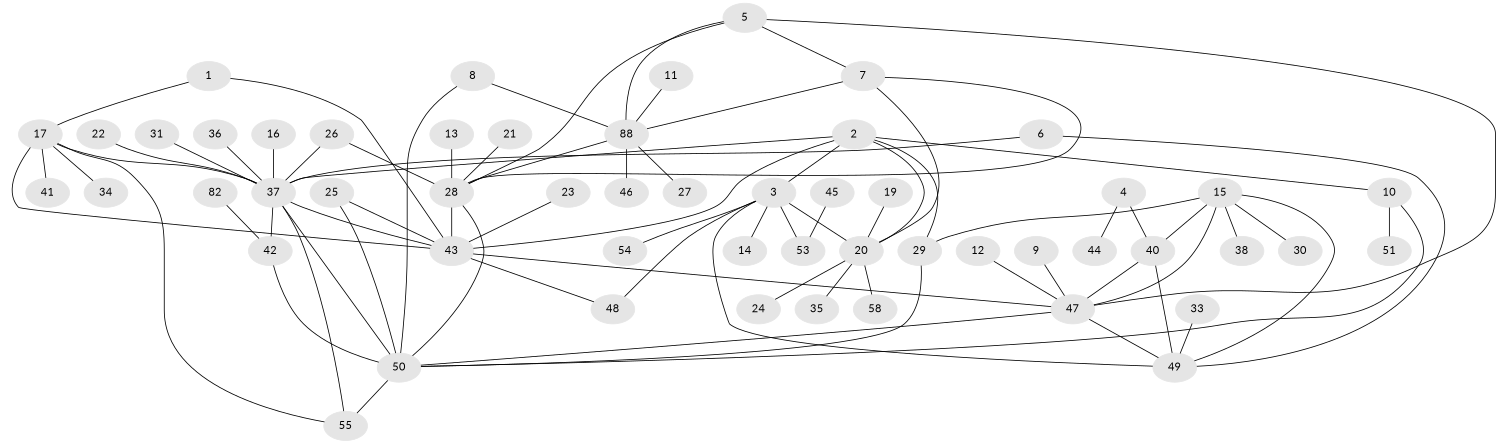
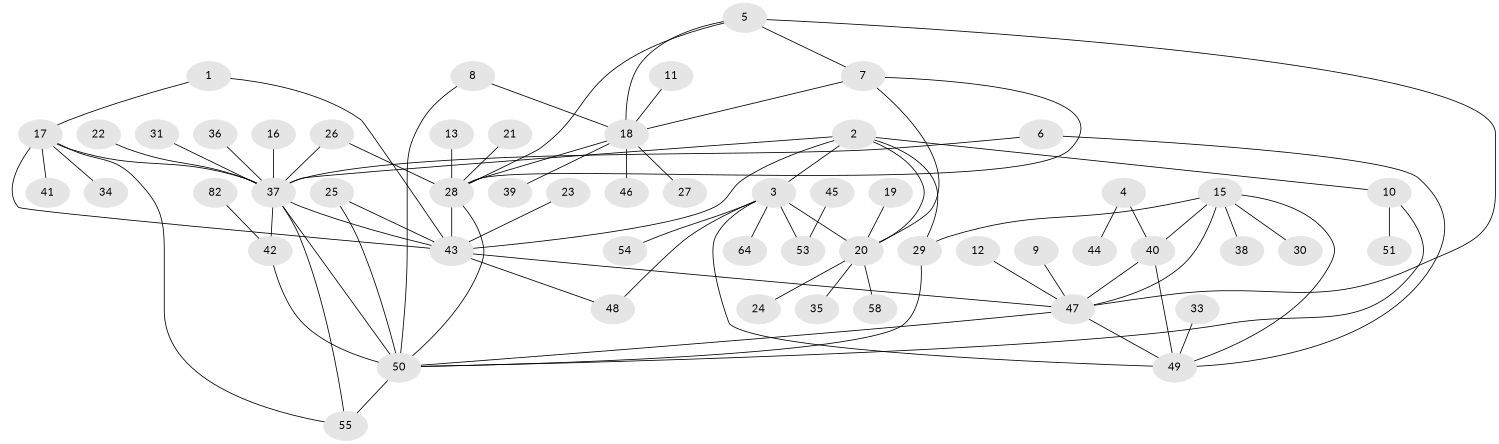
(627, 134) -> (627, 134)
none -> (510, 193)
(745, 251) -> (745, 251)
